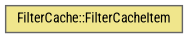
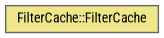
(94, 19) -> (82, 19)
